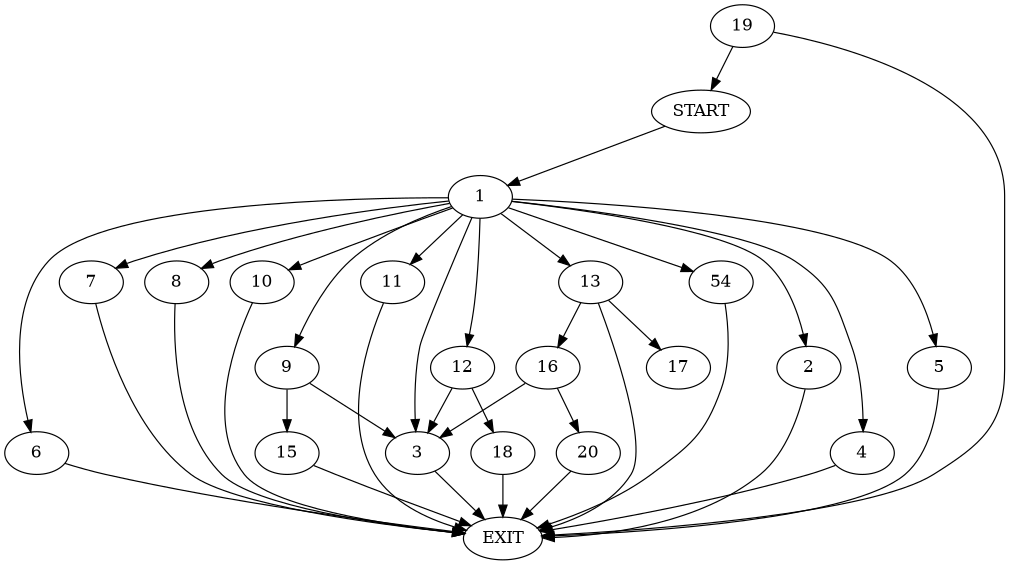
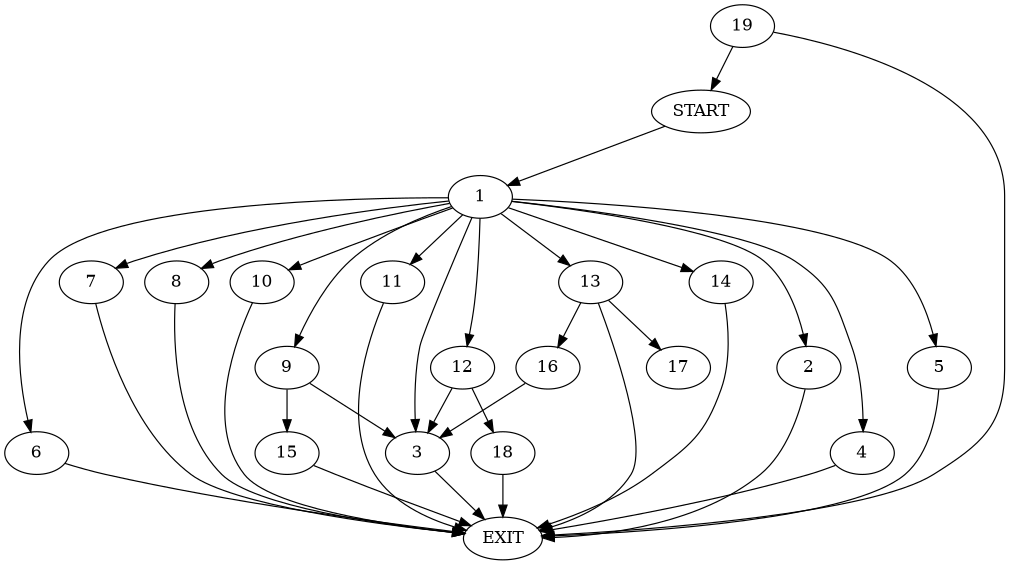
(721, 282) -> (721, 282)
(588, 453) -> none
